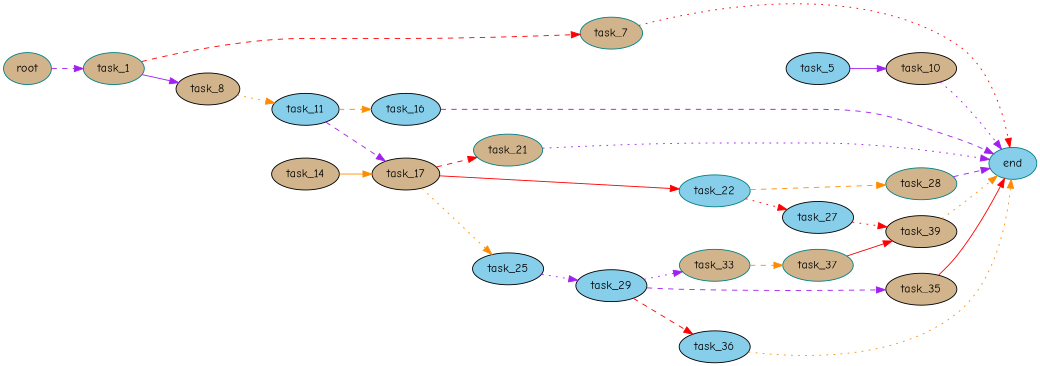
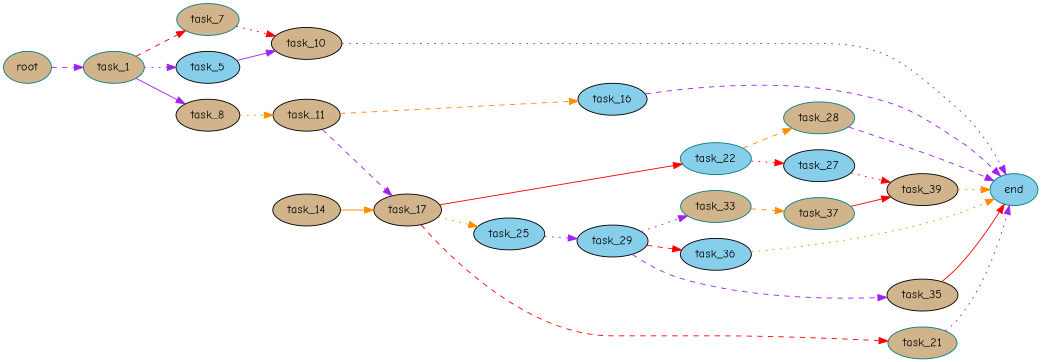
(855, 9) -> (252, 30)
none -> (156, 67)
(305, 109) -> (307, 115)
